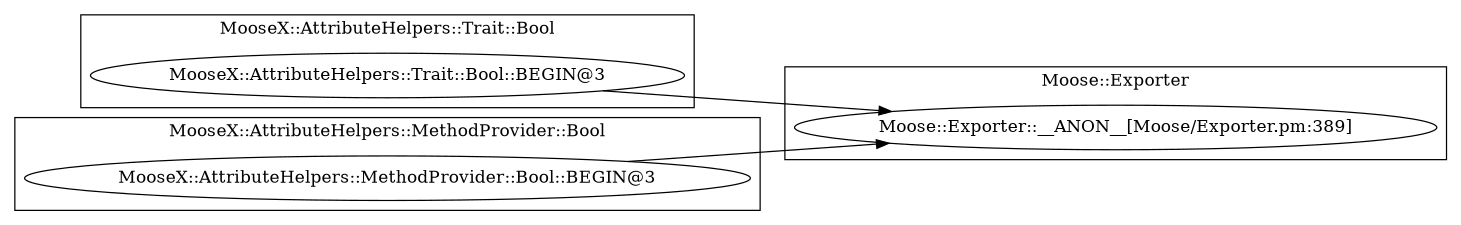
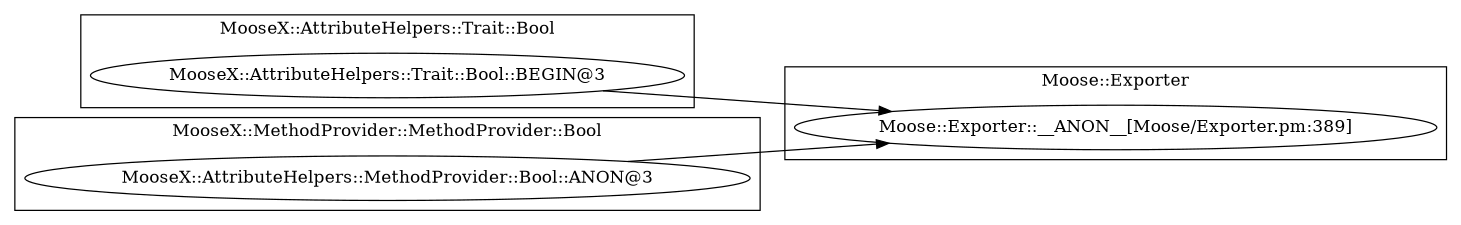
(387, 132) -> (387, 132)
(387, 178) -> (387, 178)
